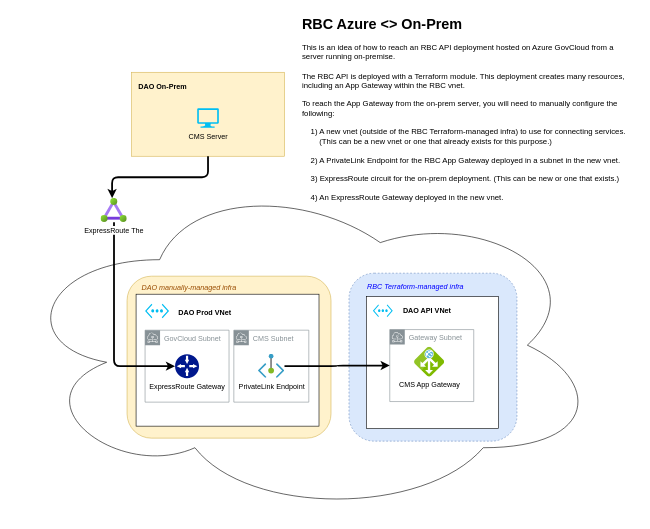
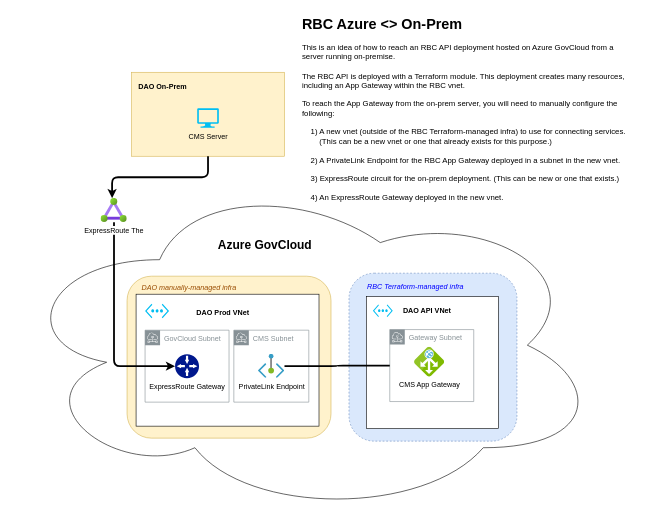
none -> (265, 244)
(205, 313) -> (223, 313)
(381, 366) -> (383, 366)
